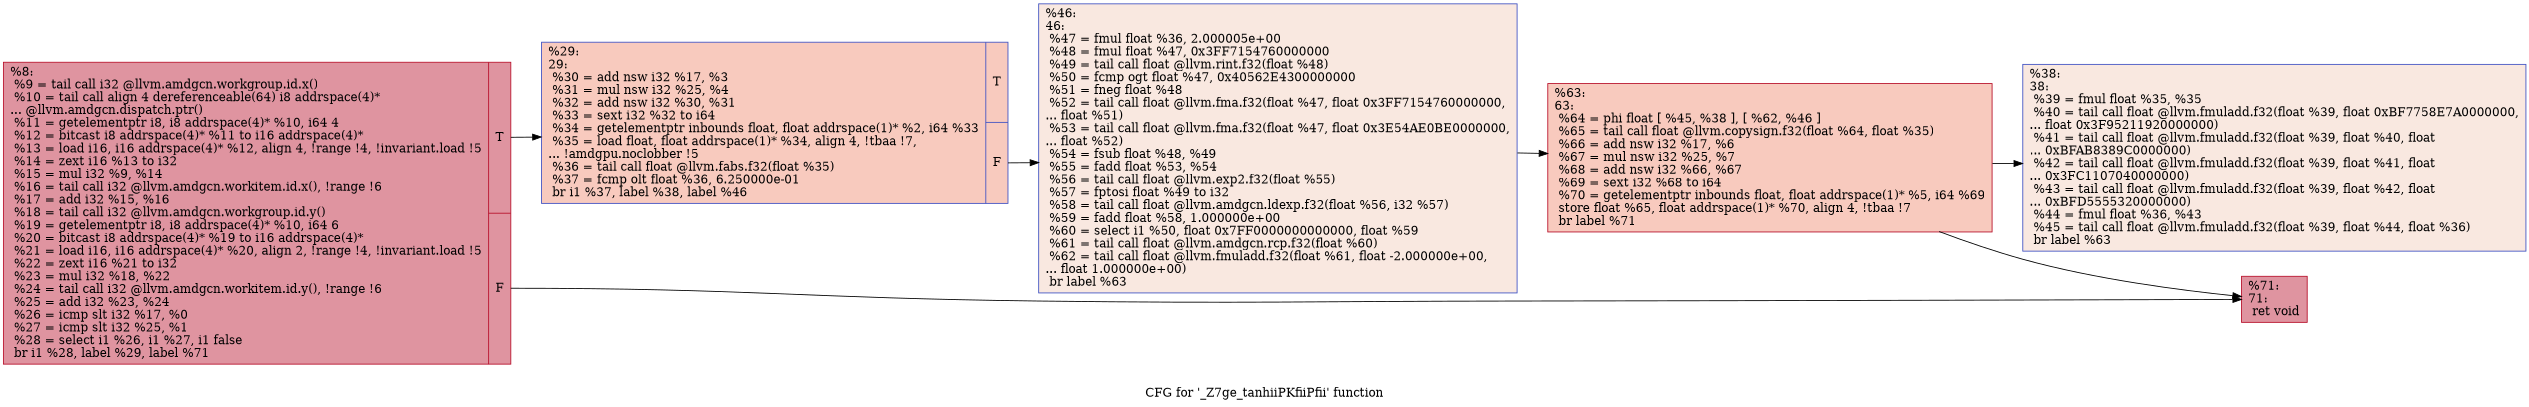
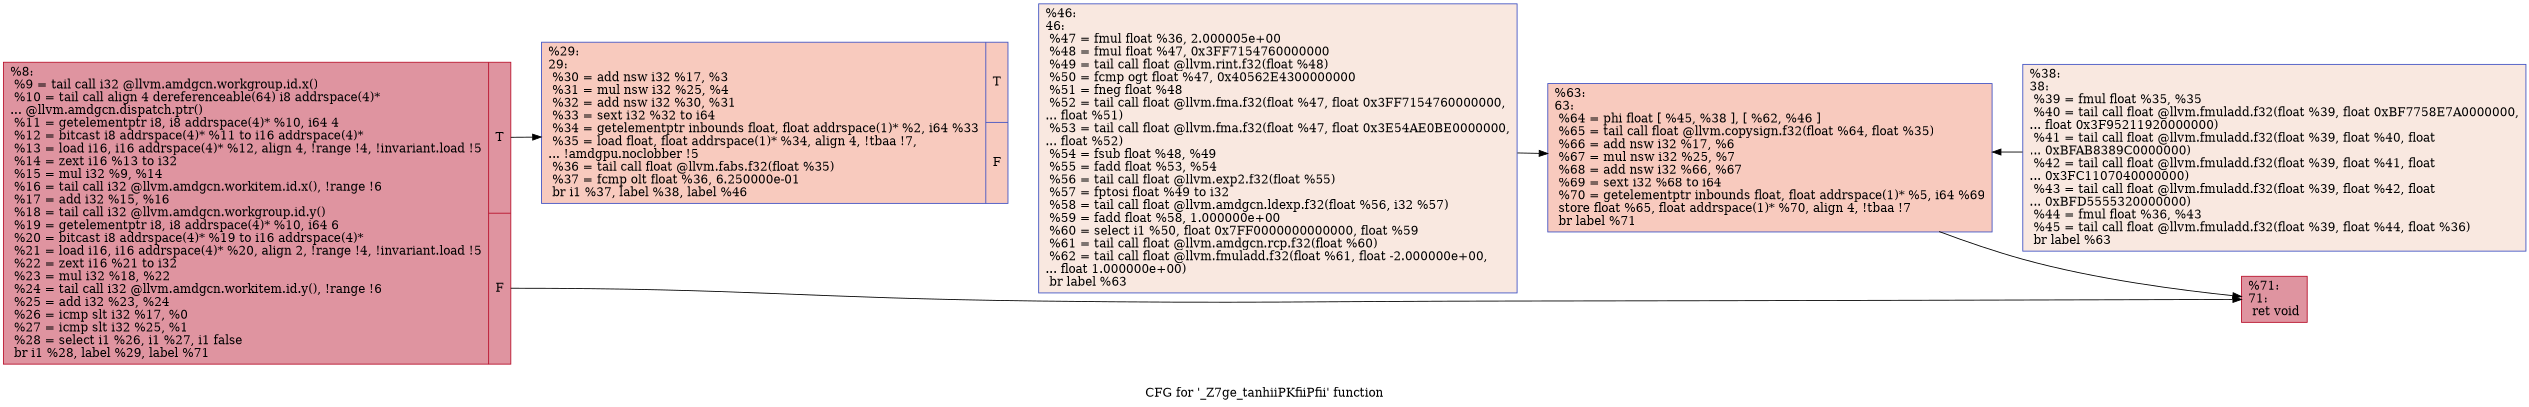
(1770, 158) -> (1770, 158)
(1019, 163) -> none
(2003, 164) -> (2012, 152)
